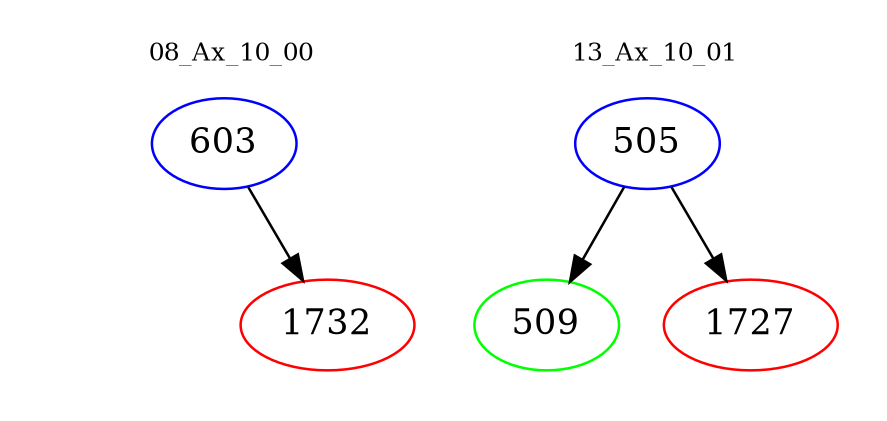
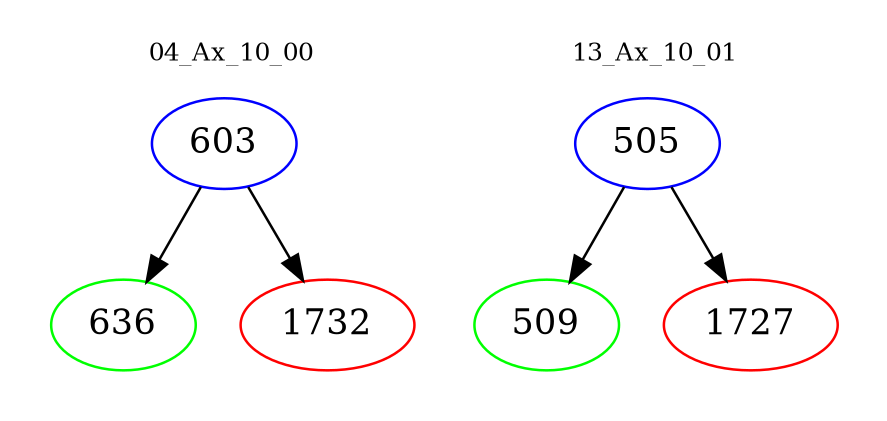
(232, 54) -> (232, 54)
none -> (123, 325)
